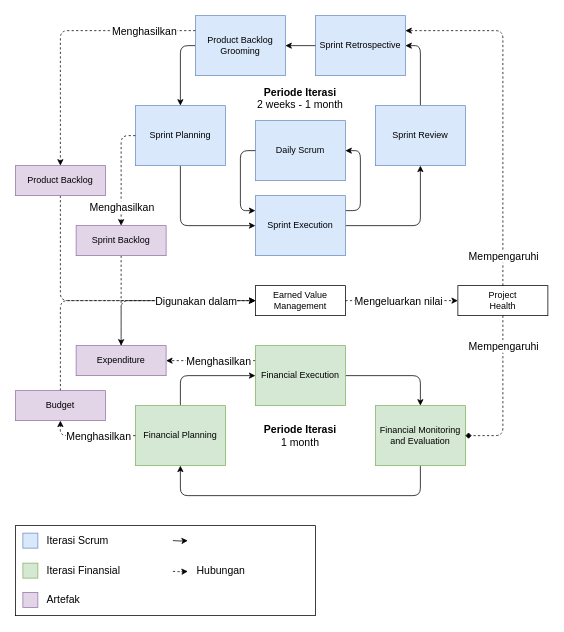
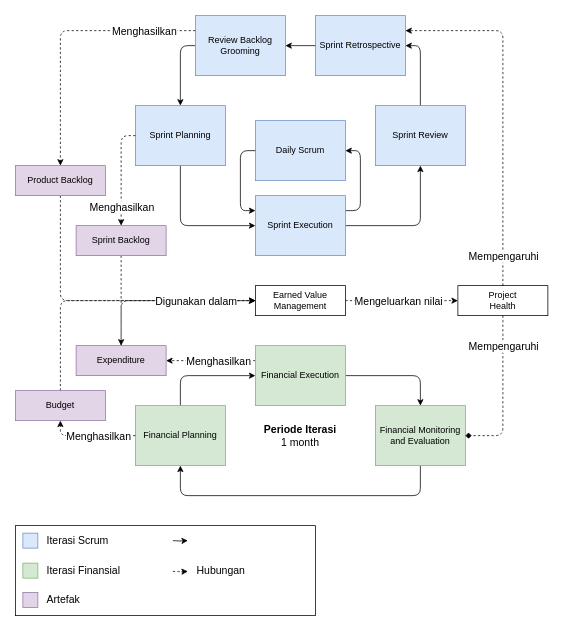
(240, 45) -> (240, 45)
(300, 98) -> none
